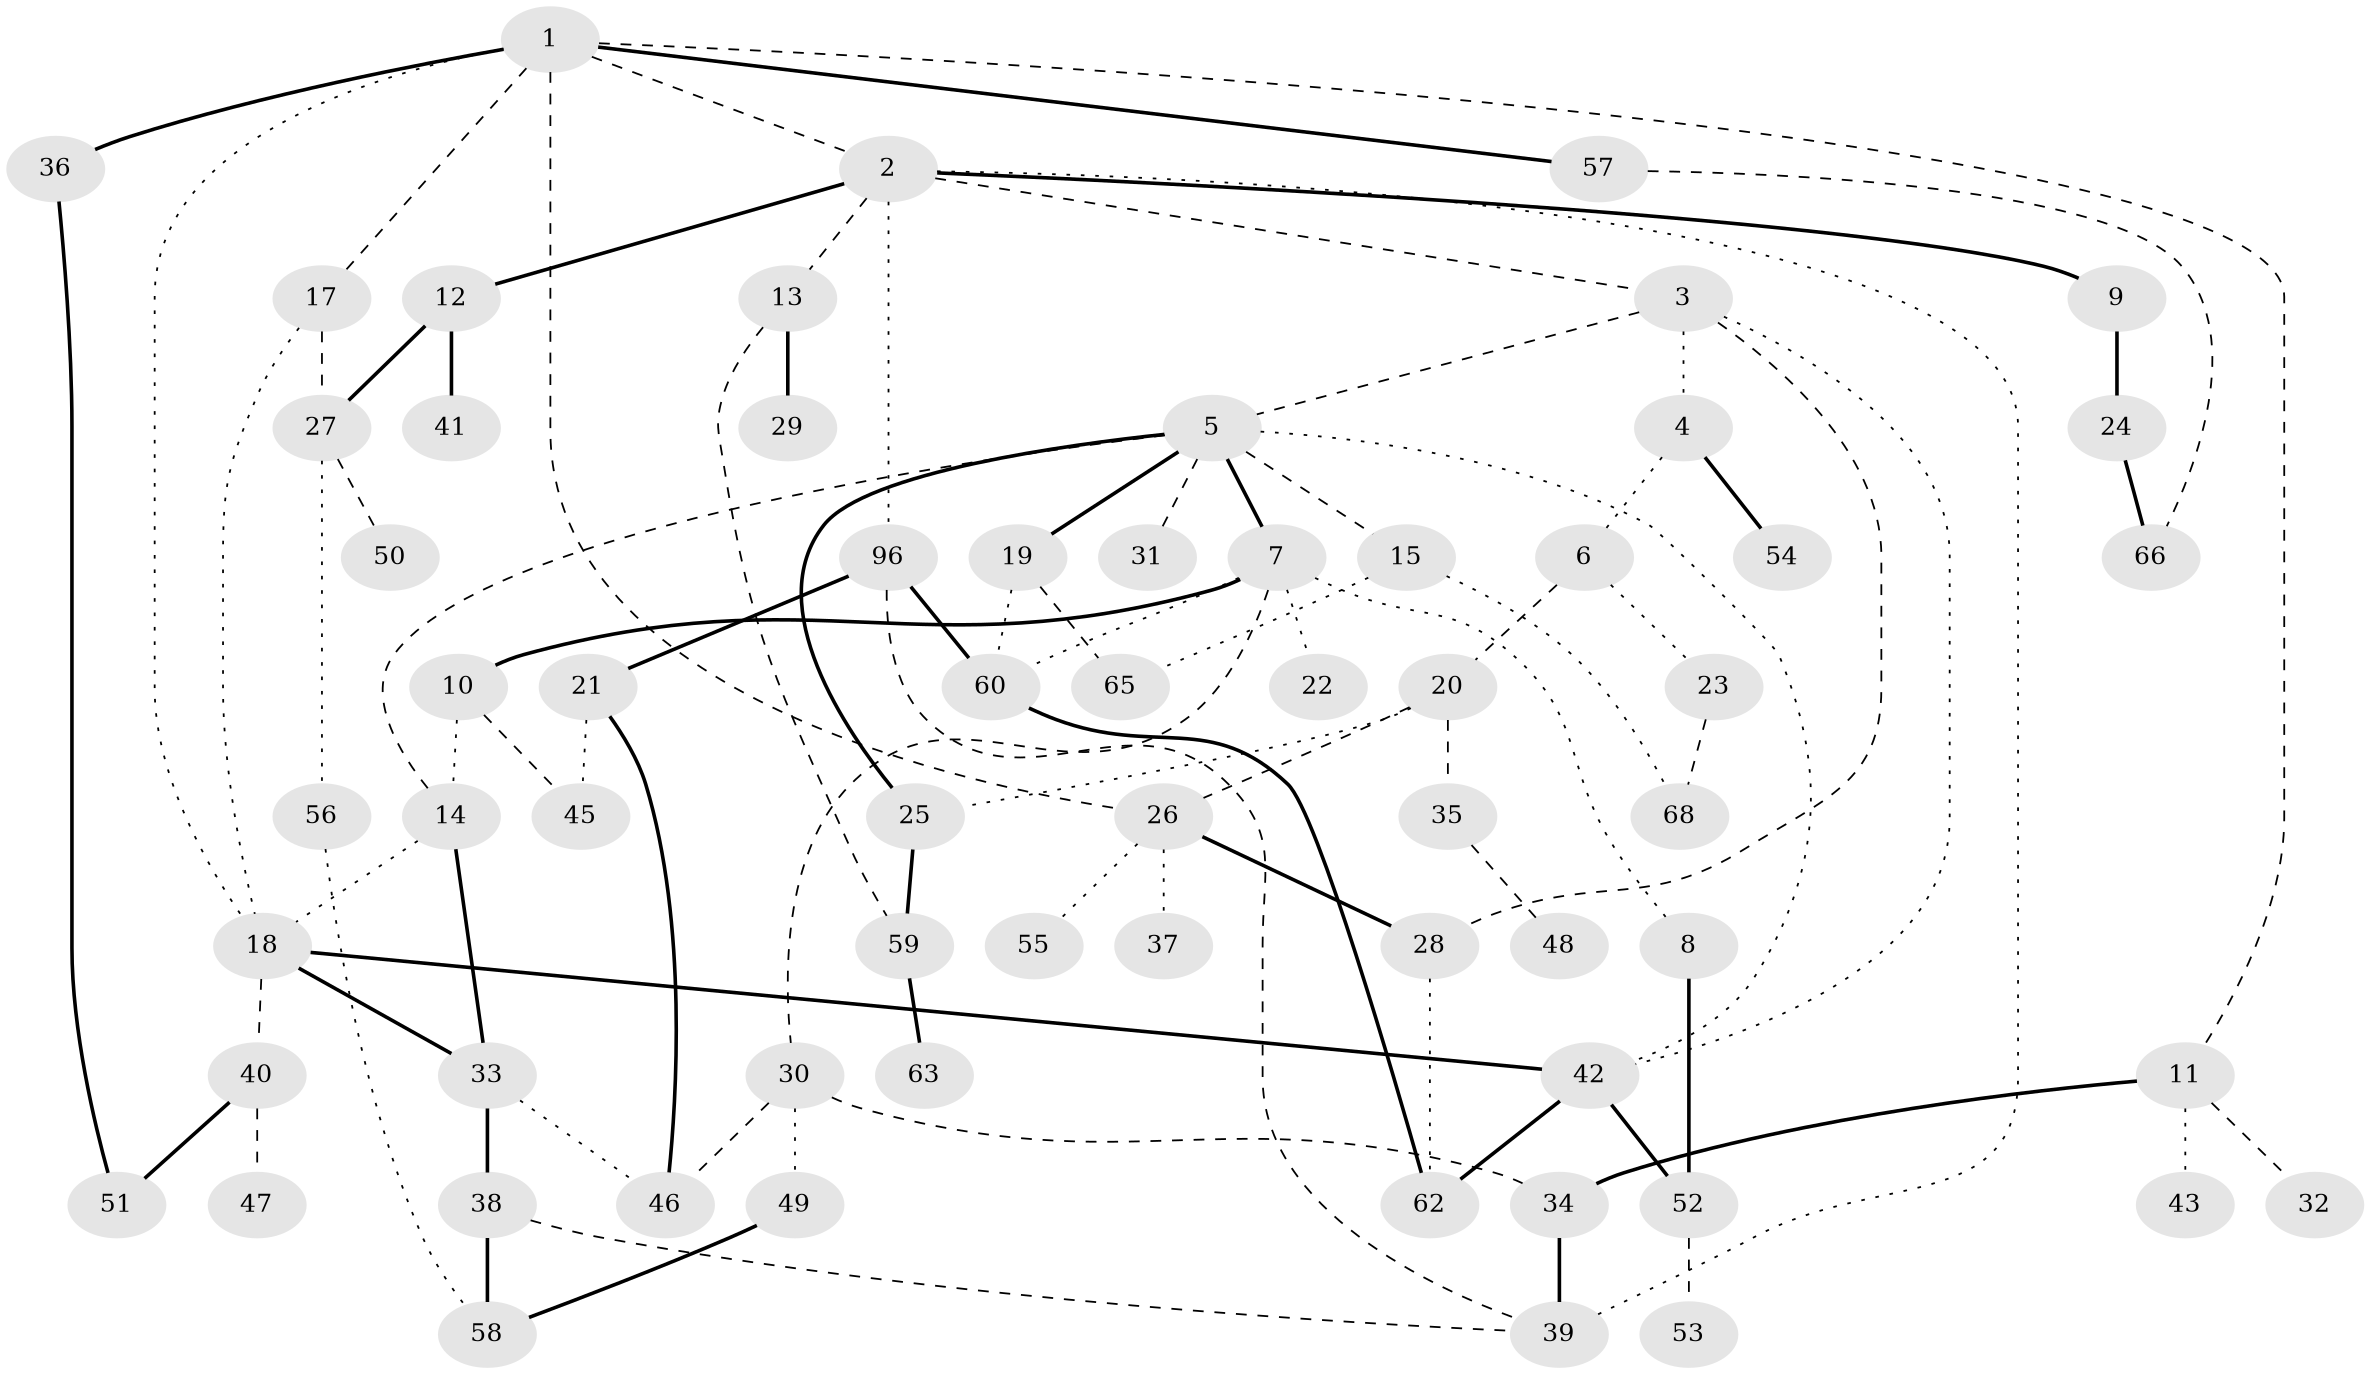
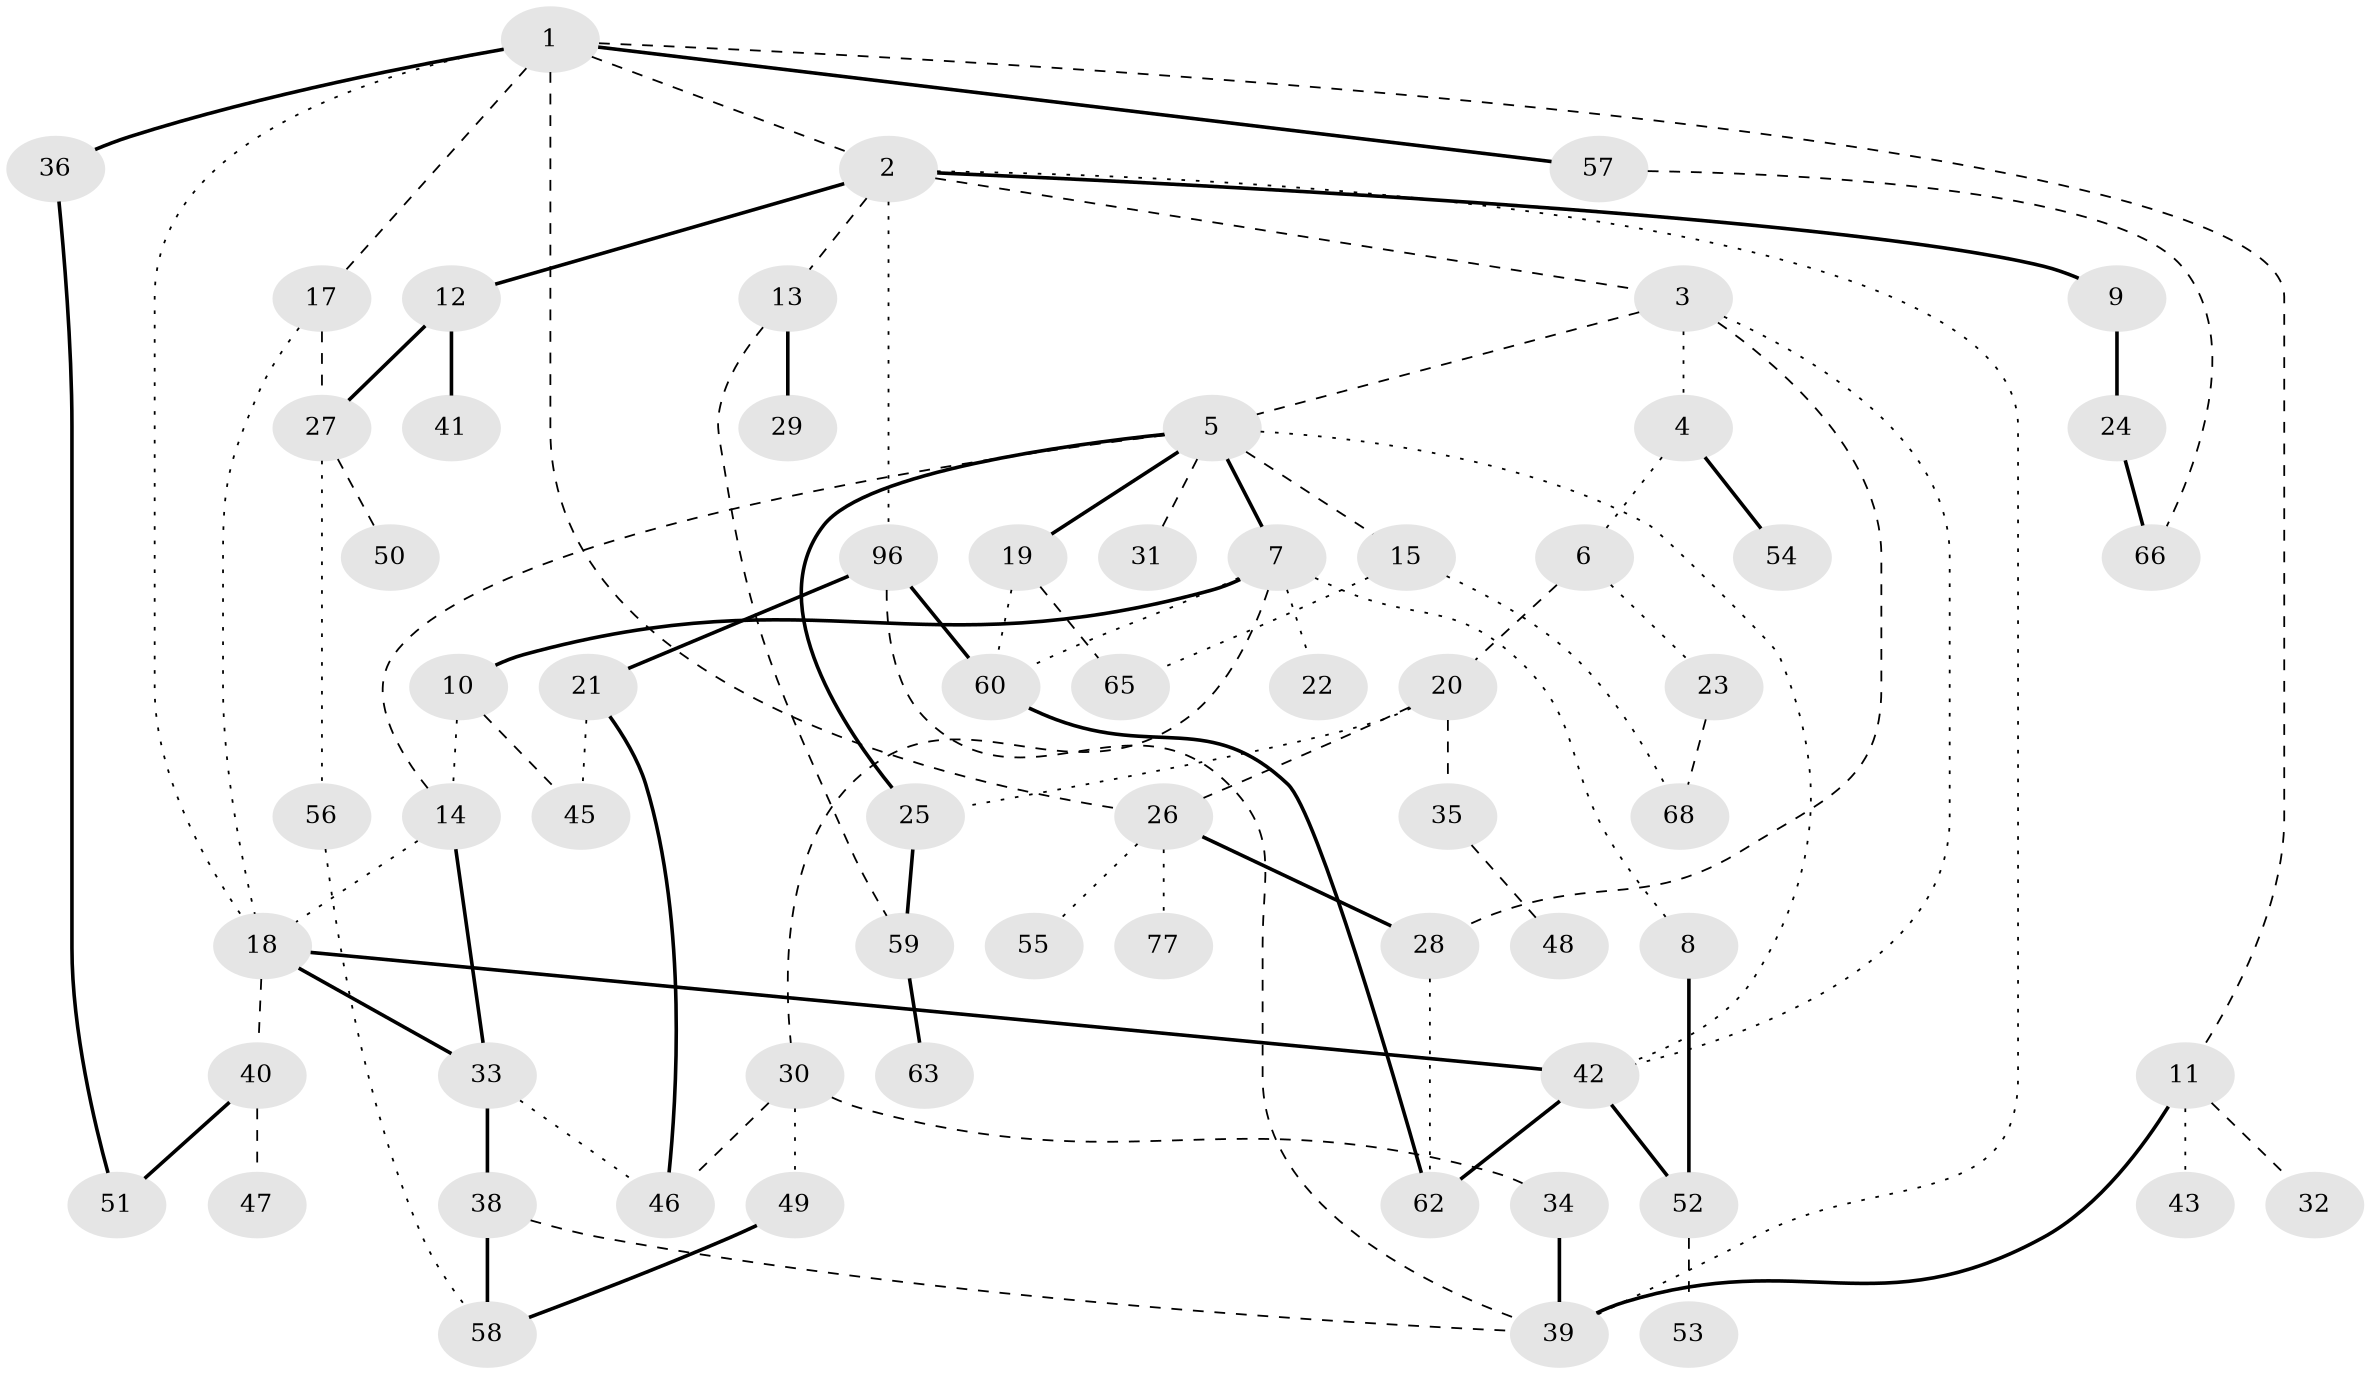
(1164, 946) -> (1164, 946)
(1863, 1117) -> (1913, 1280)
